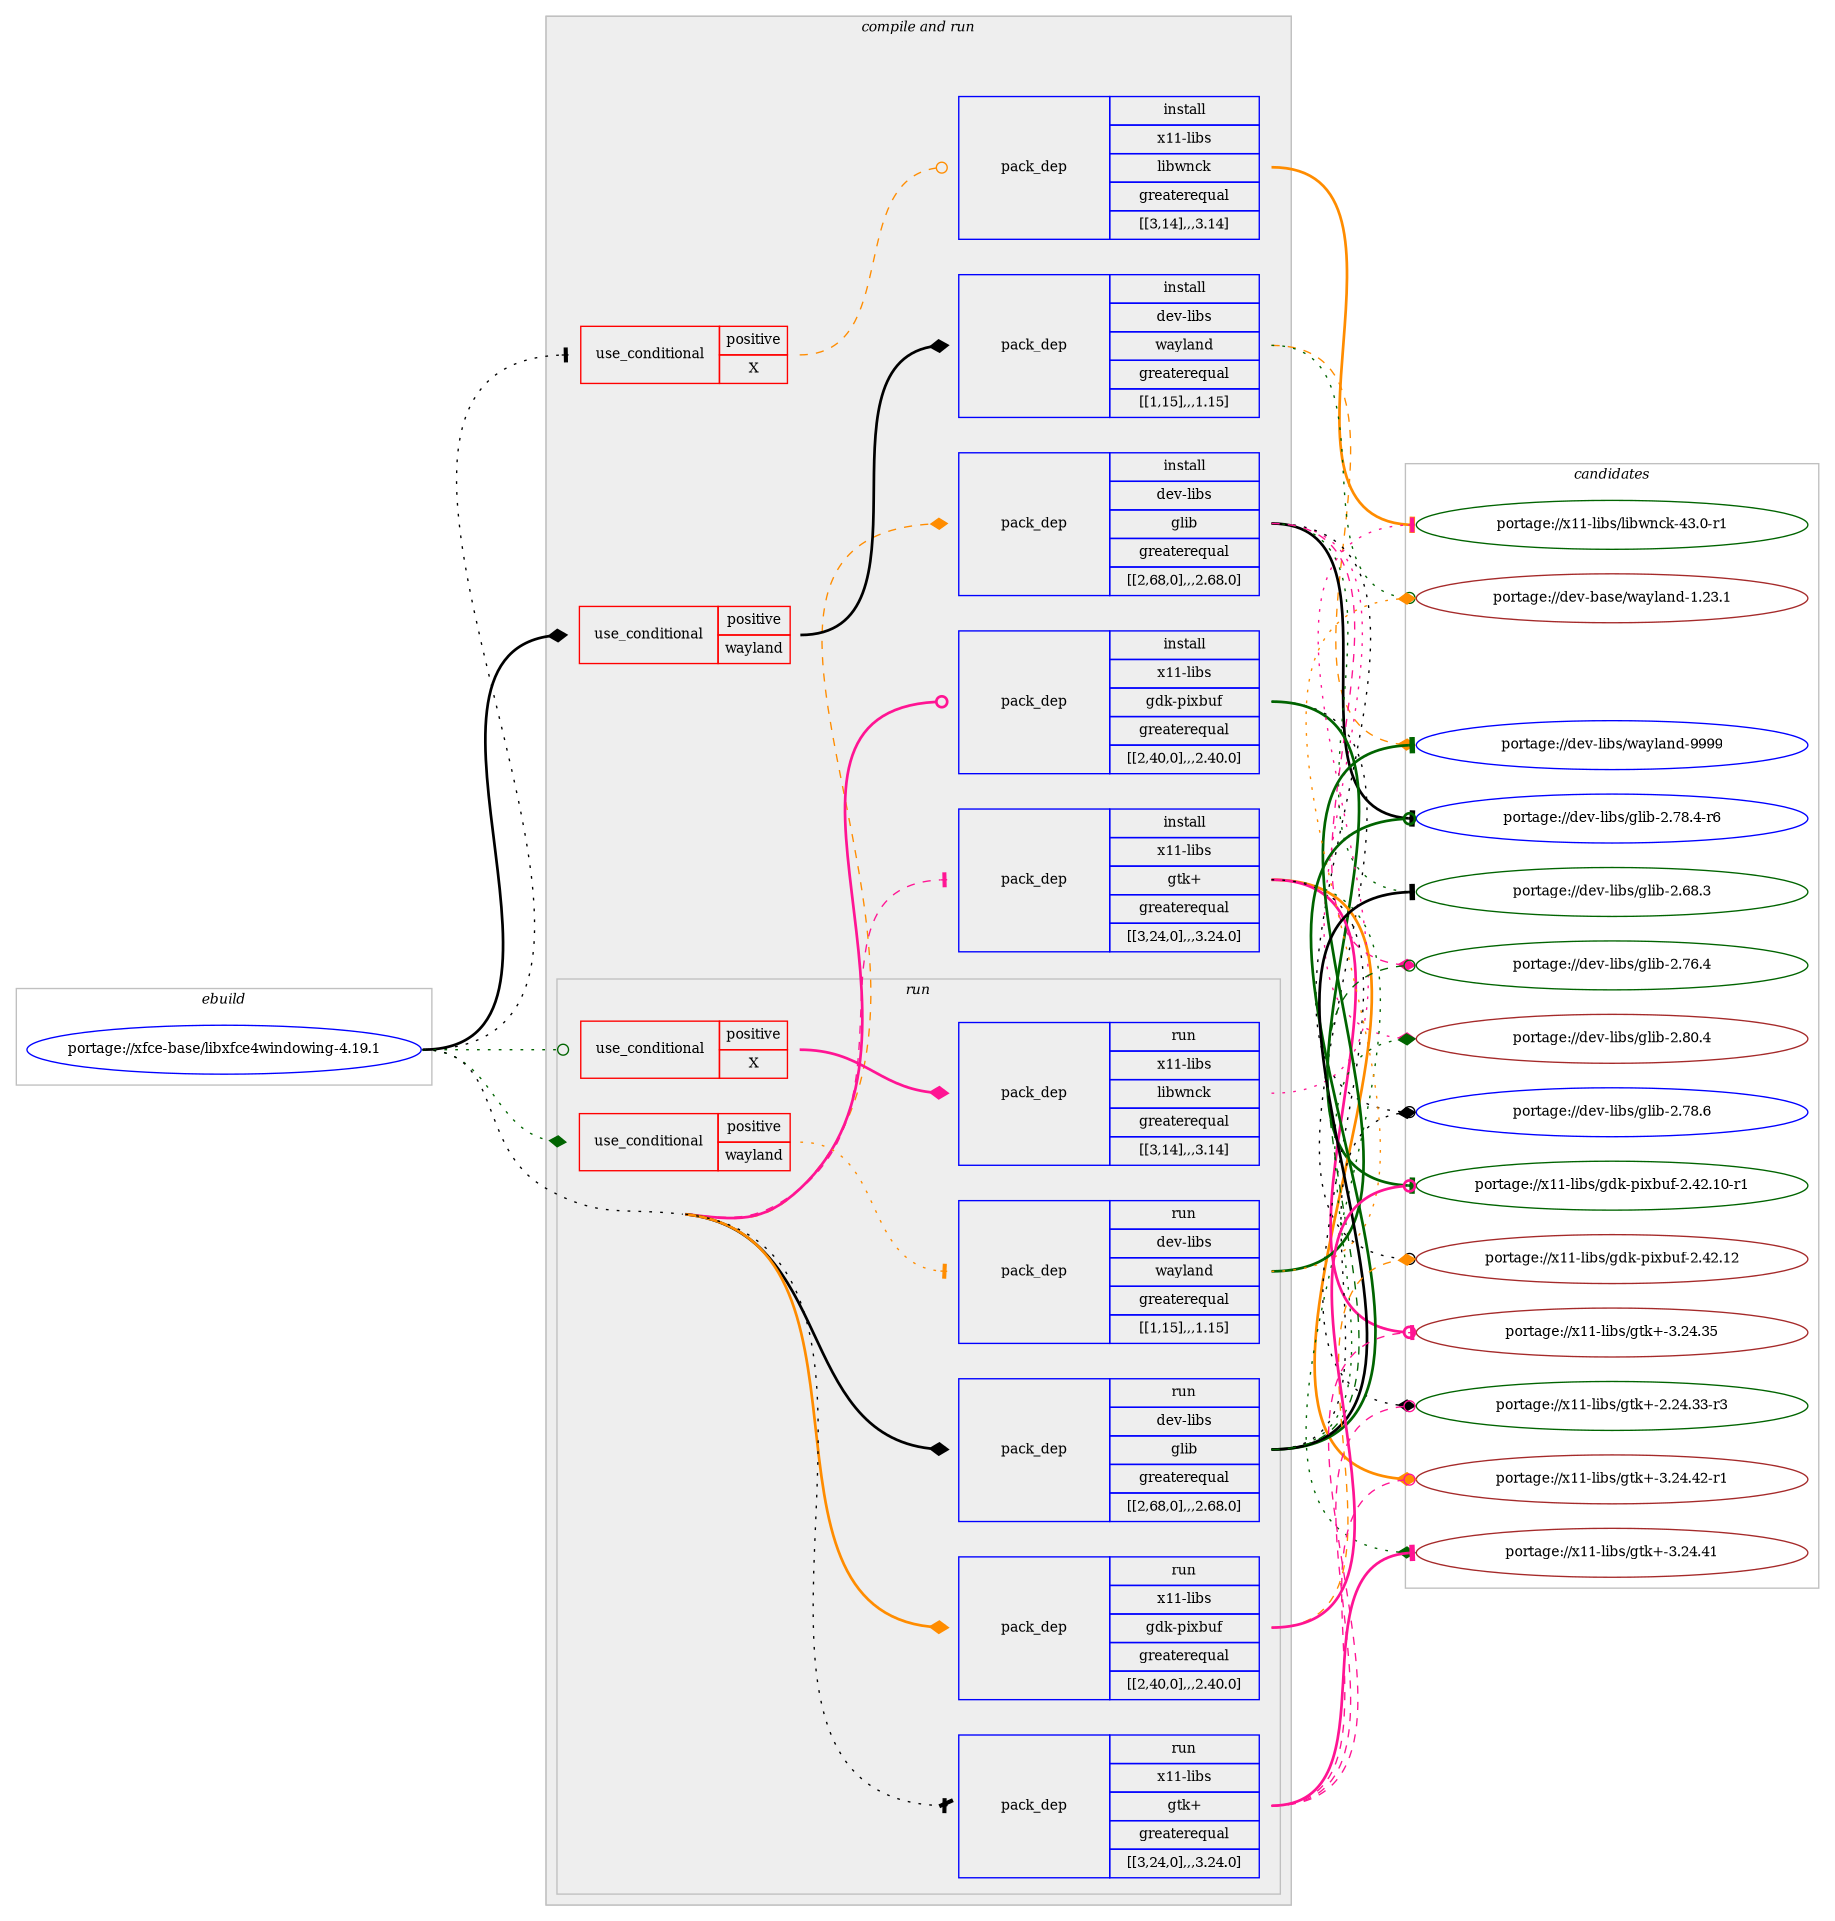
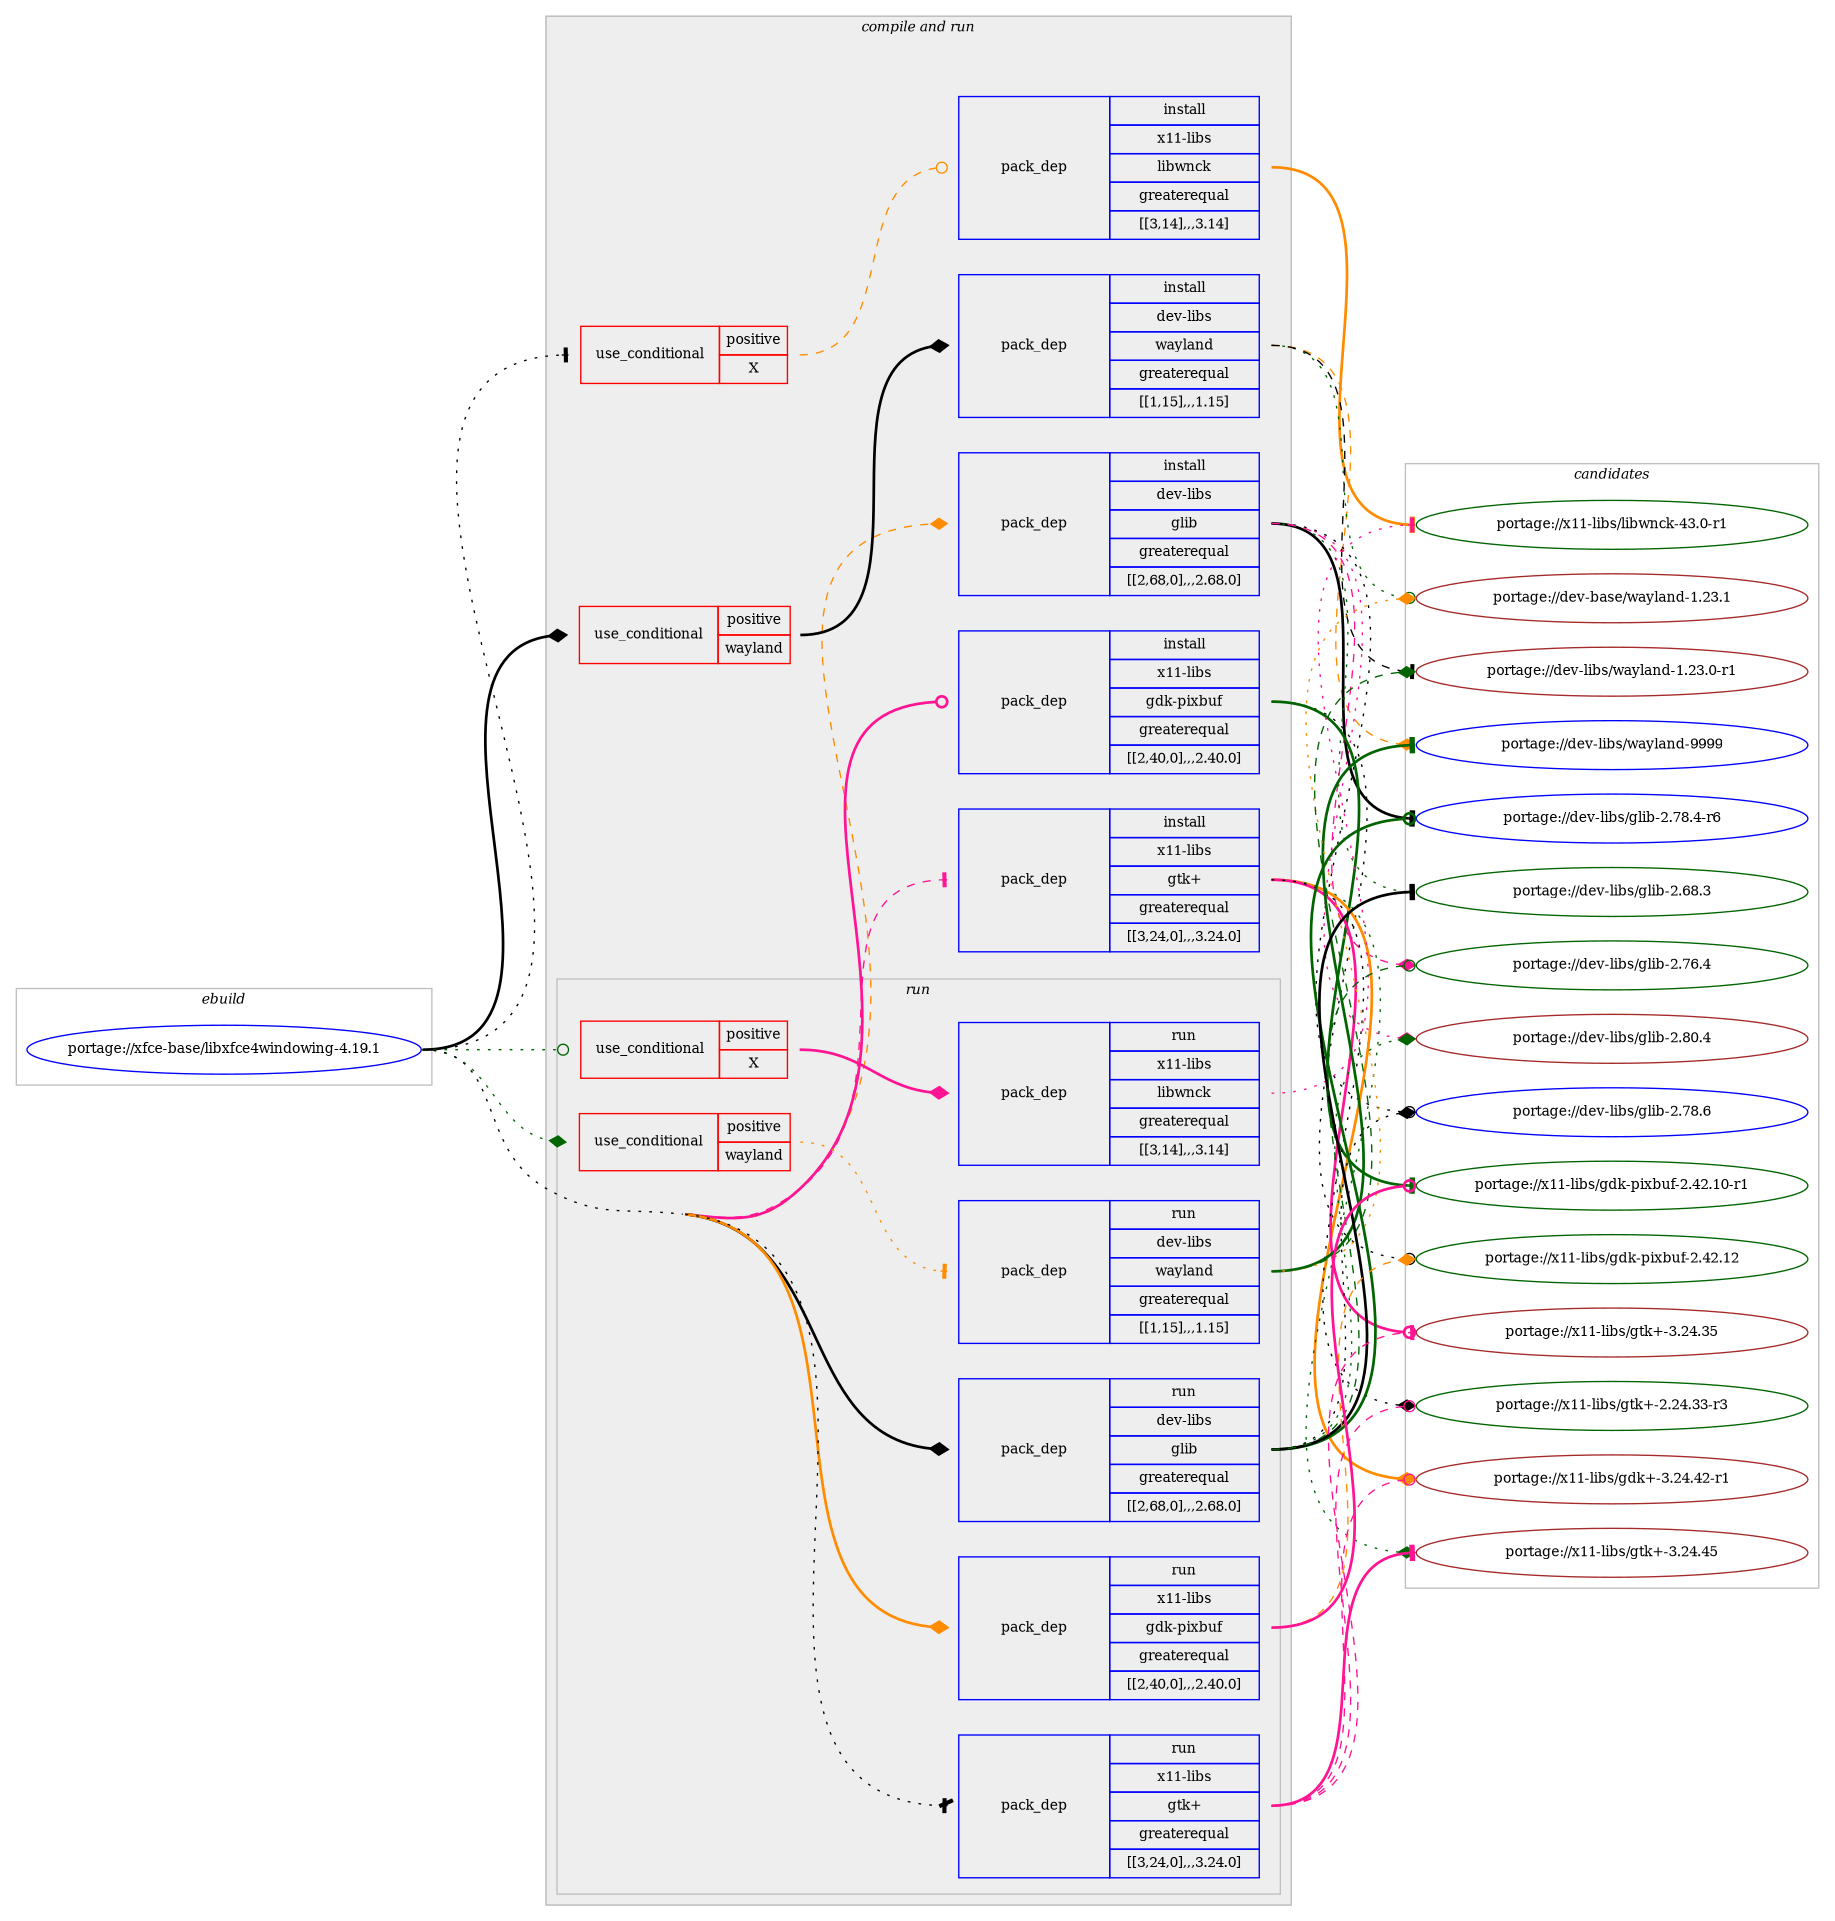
none -> (1612, 672)
(1612, 1259) -> (1612, 1259)
(1612, 1479) -> (1612, 1479)
(1612, 1553) -> (1612, 1553)
